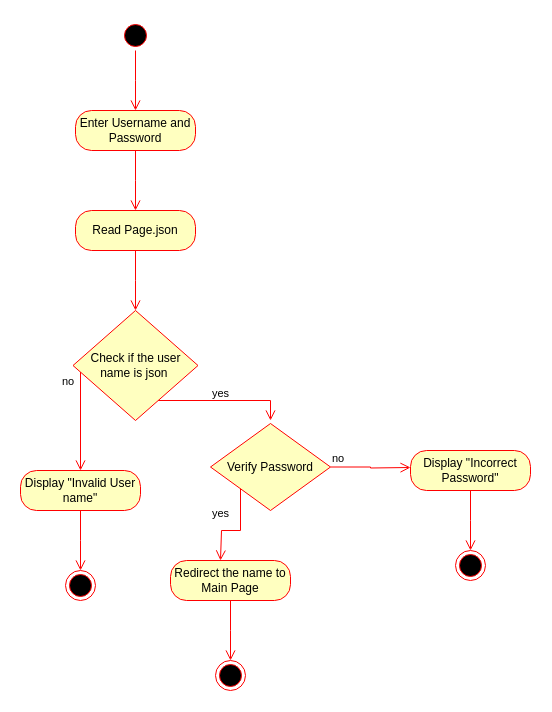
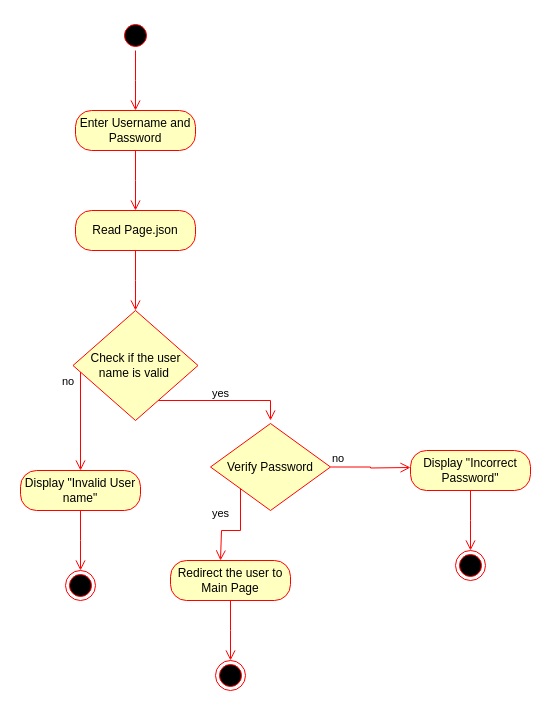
(136, 366) -> (136, 366)
(231, 581) -> (231, 581)
